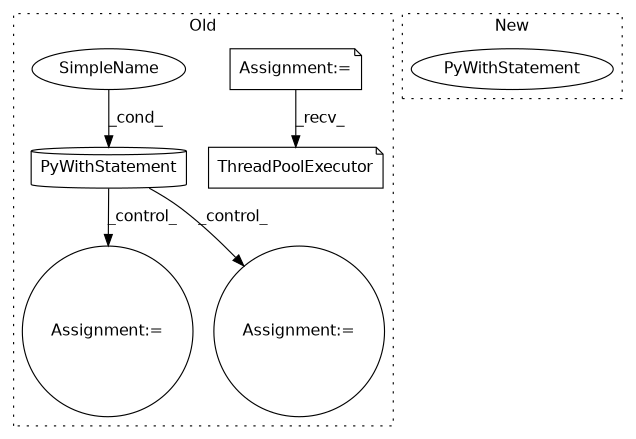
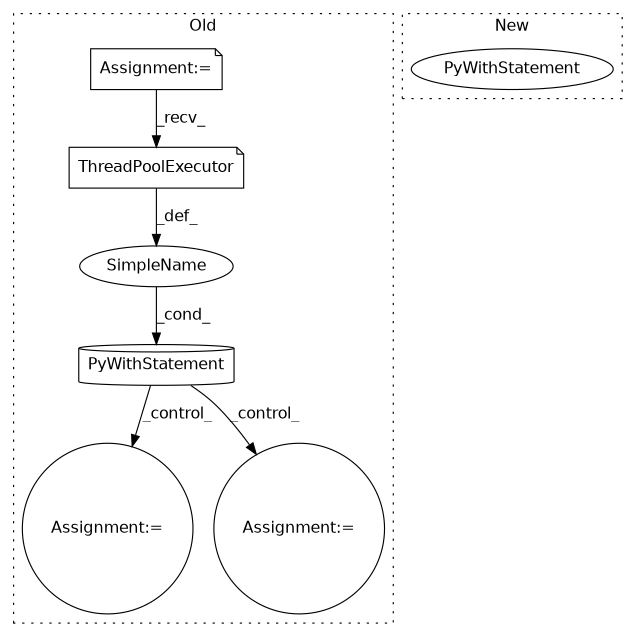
none -> (156, 211)
